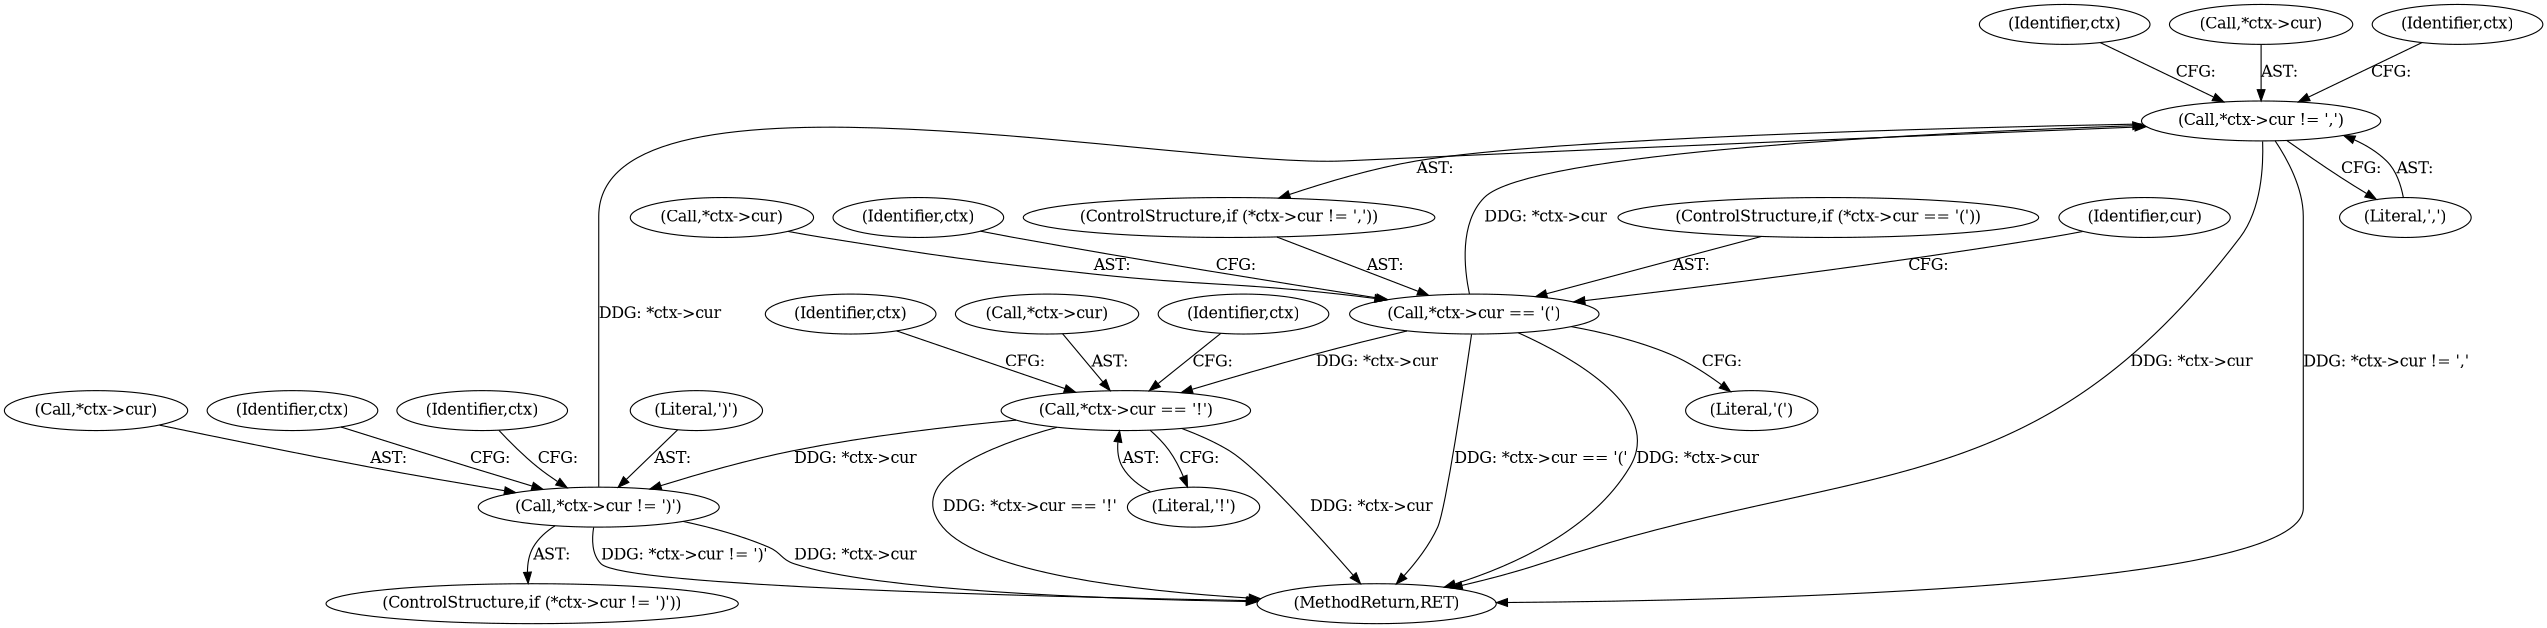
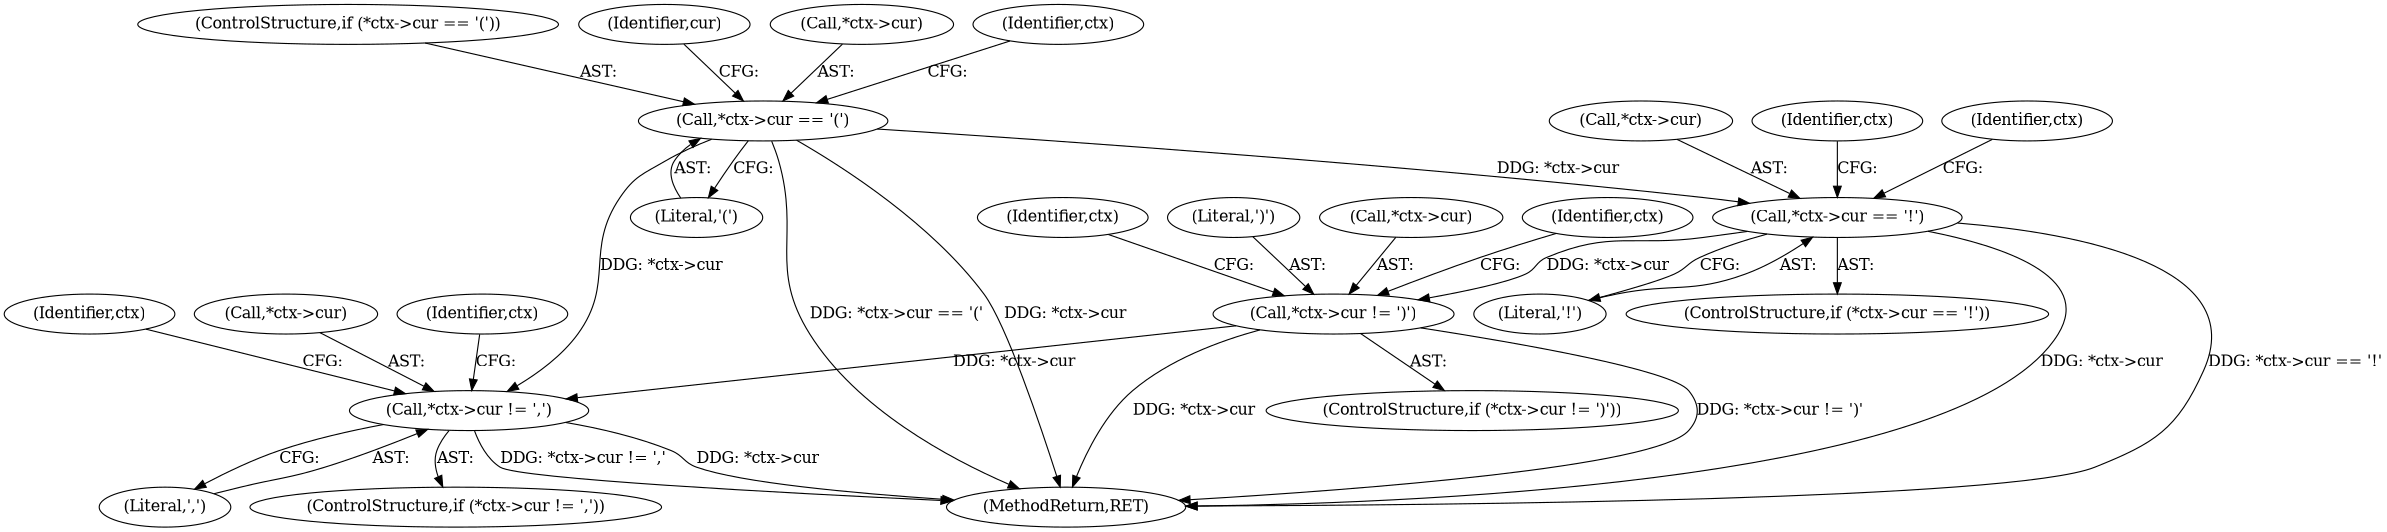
(1348, 264) -> (671, 169)
none -> (1837, 314)
